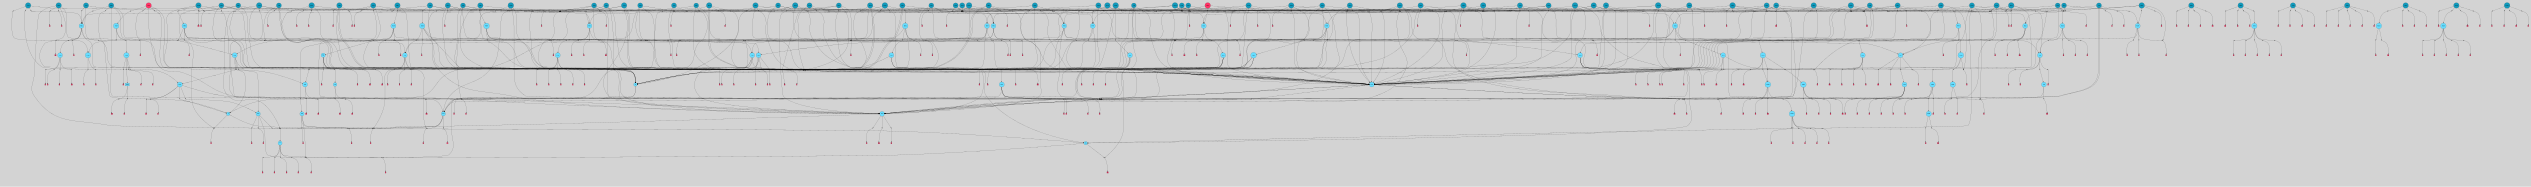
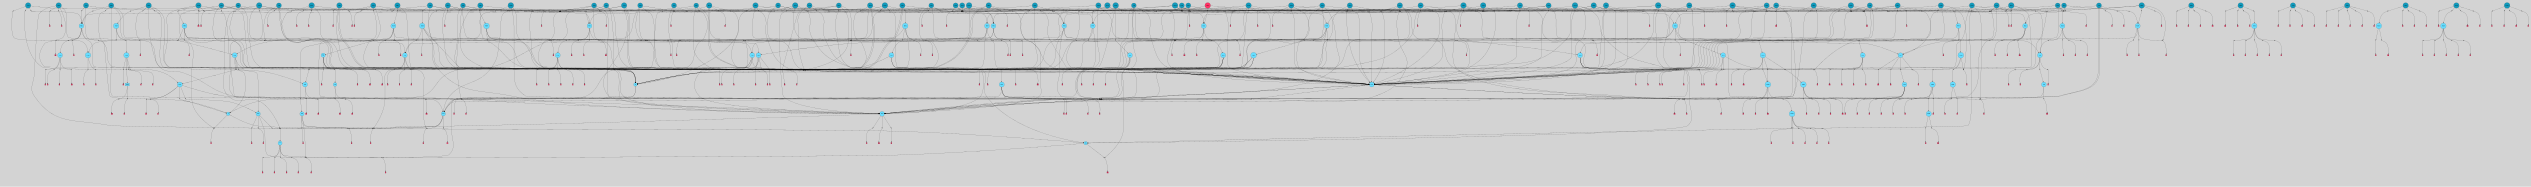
(149, 5) -> (149, 5)
